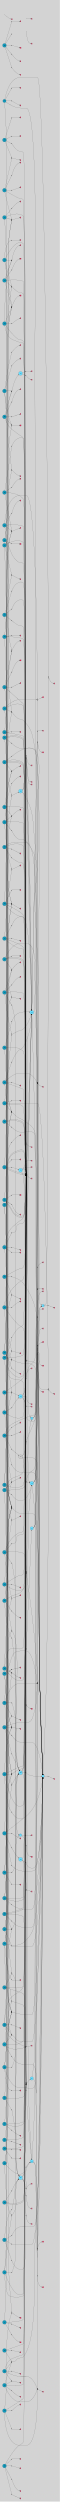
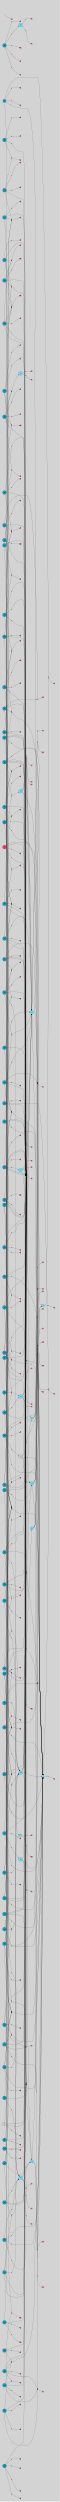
none -> (20, 25)
(4, 847) -> (4, 847)
(4, 1987) -> none
(32, 2078) -> none
(4, 2124) -> (4, 2124)
